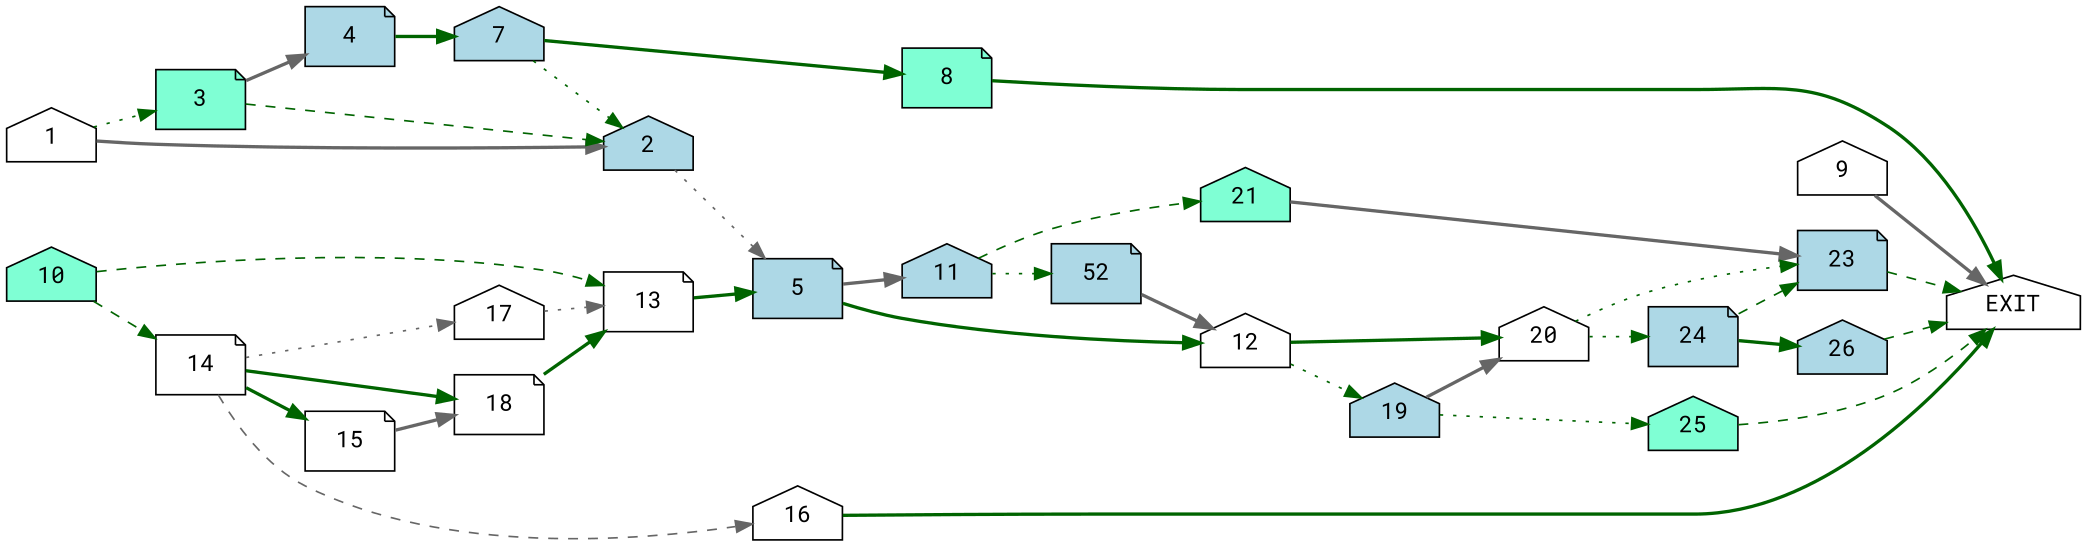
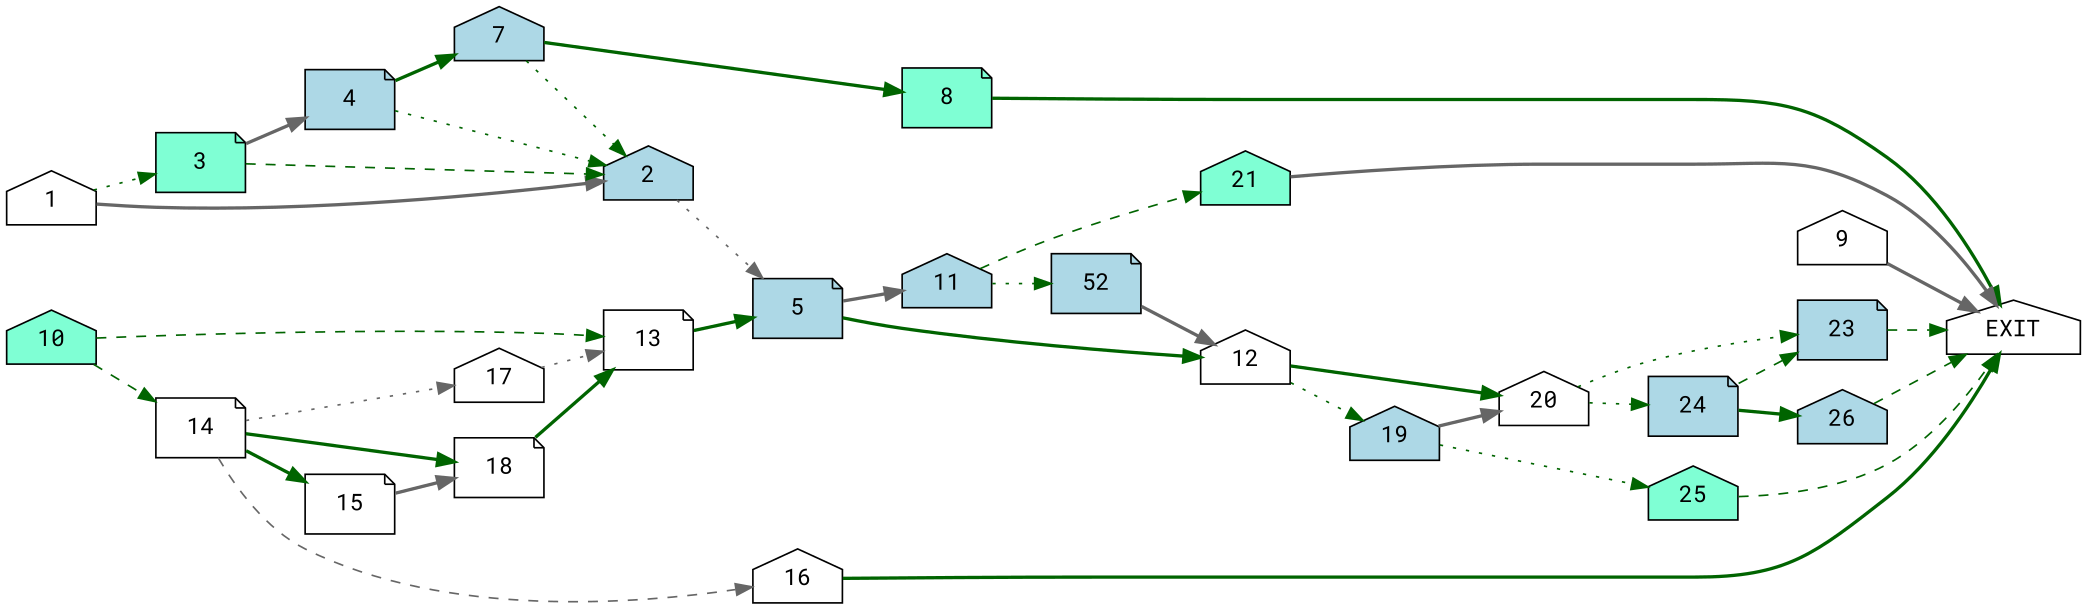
none -> (492, 136)
(1535, 228) -> (1661, 164)
